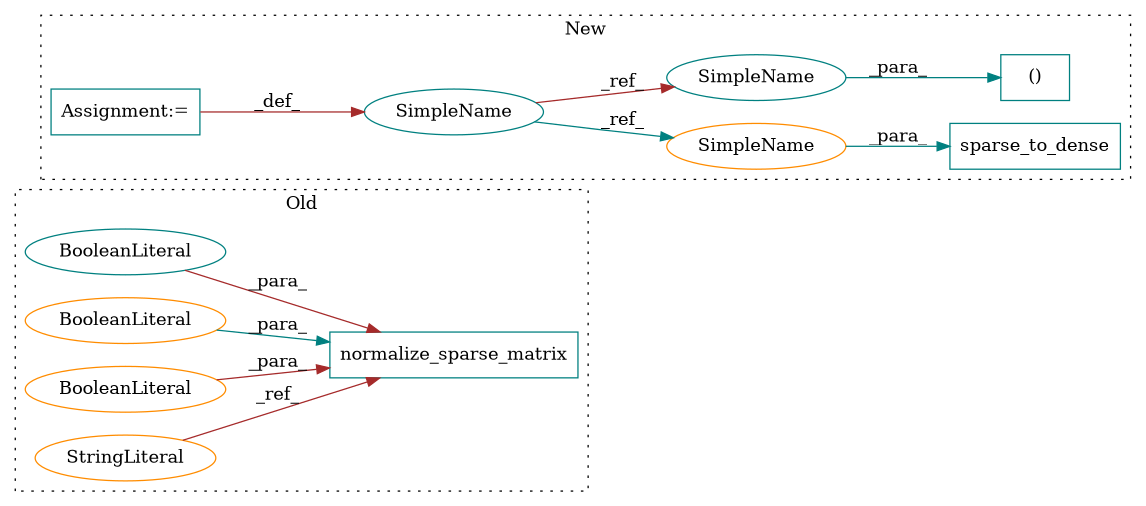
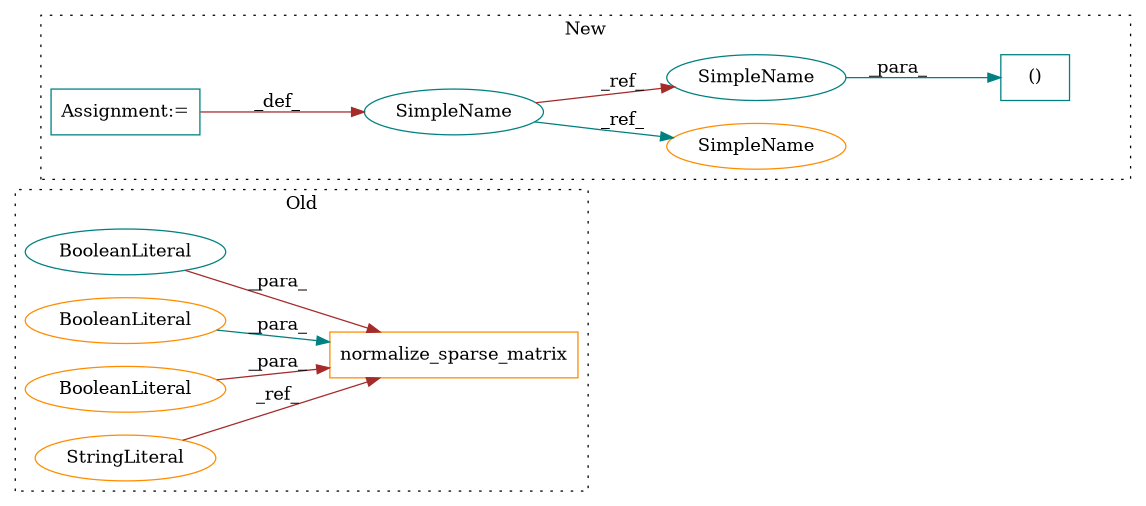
(1035, 146) -> none
(454, 355) -> (454, 355)
